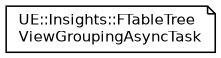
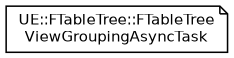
(111, 29) -> (117, 29)
